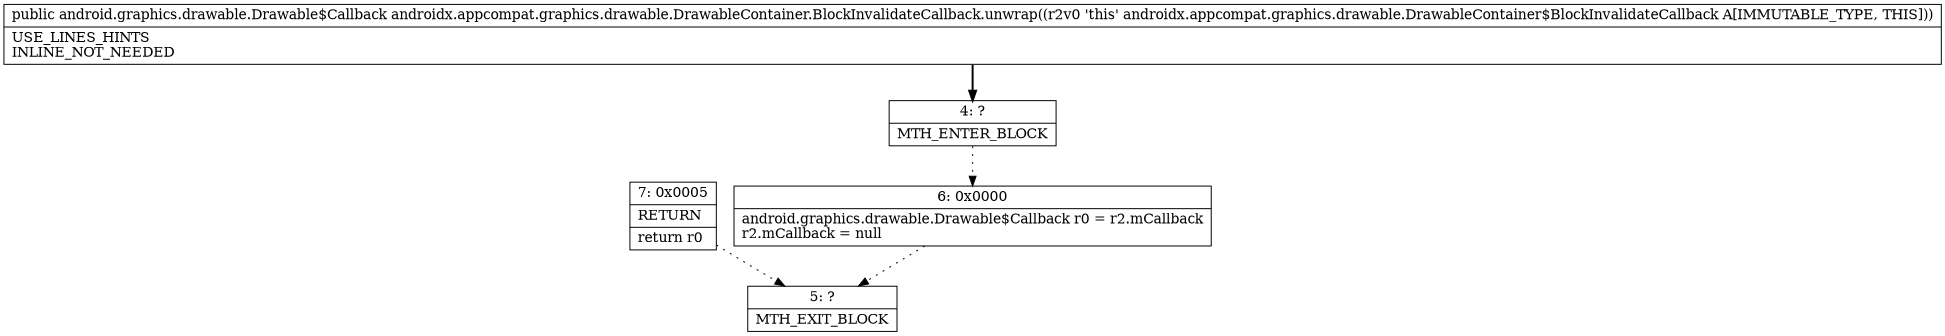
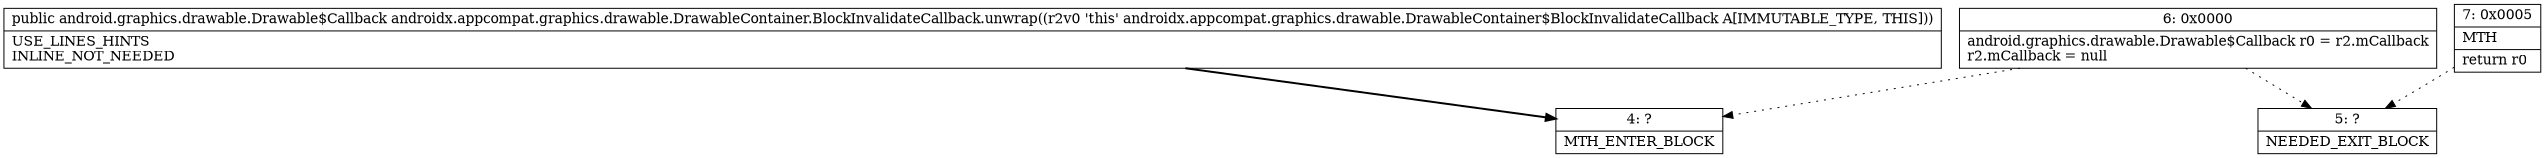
(973, 161) -> (1876, 92)
(670, 216) -> (2480, 38)
(822, 320) -> (2347, 142)
